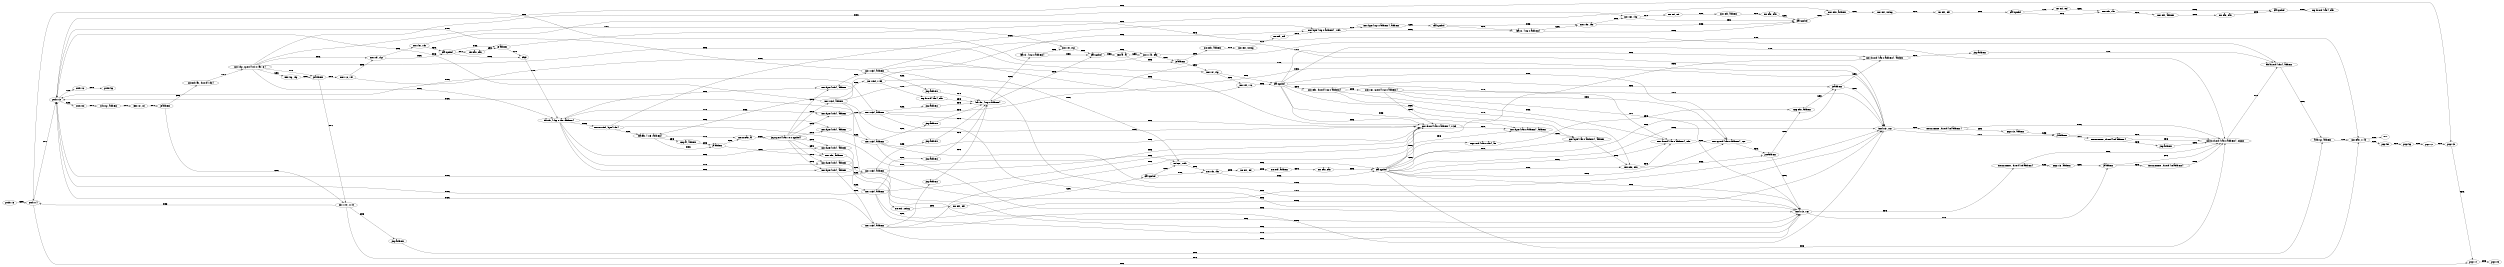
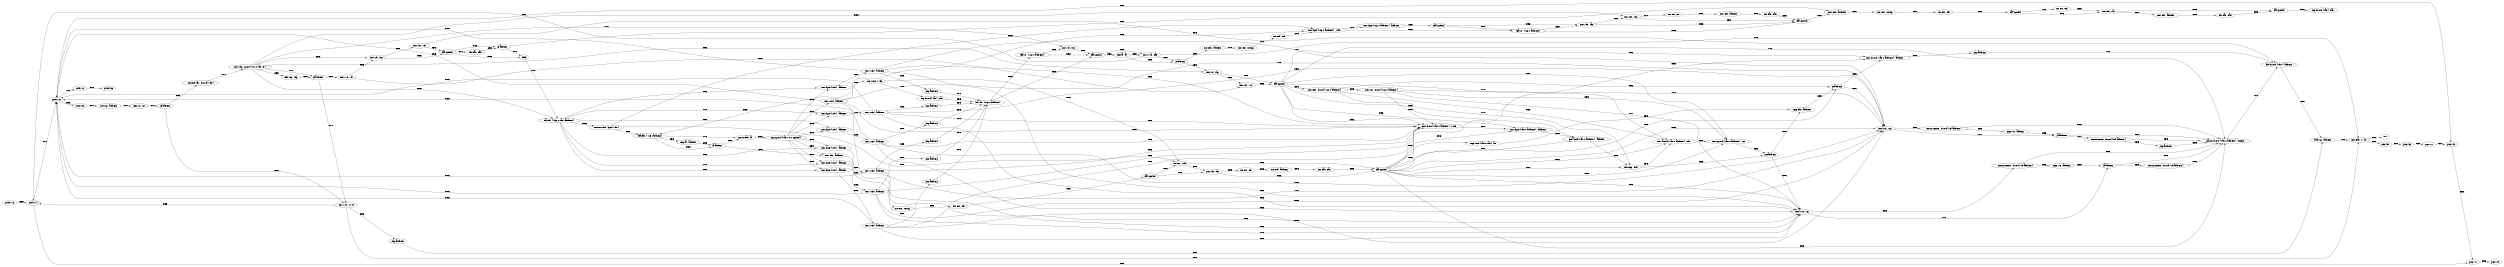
(1631, 167) -> (1631, 167)
